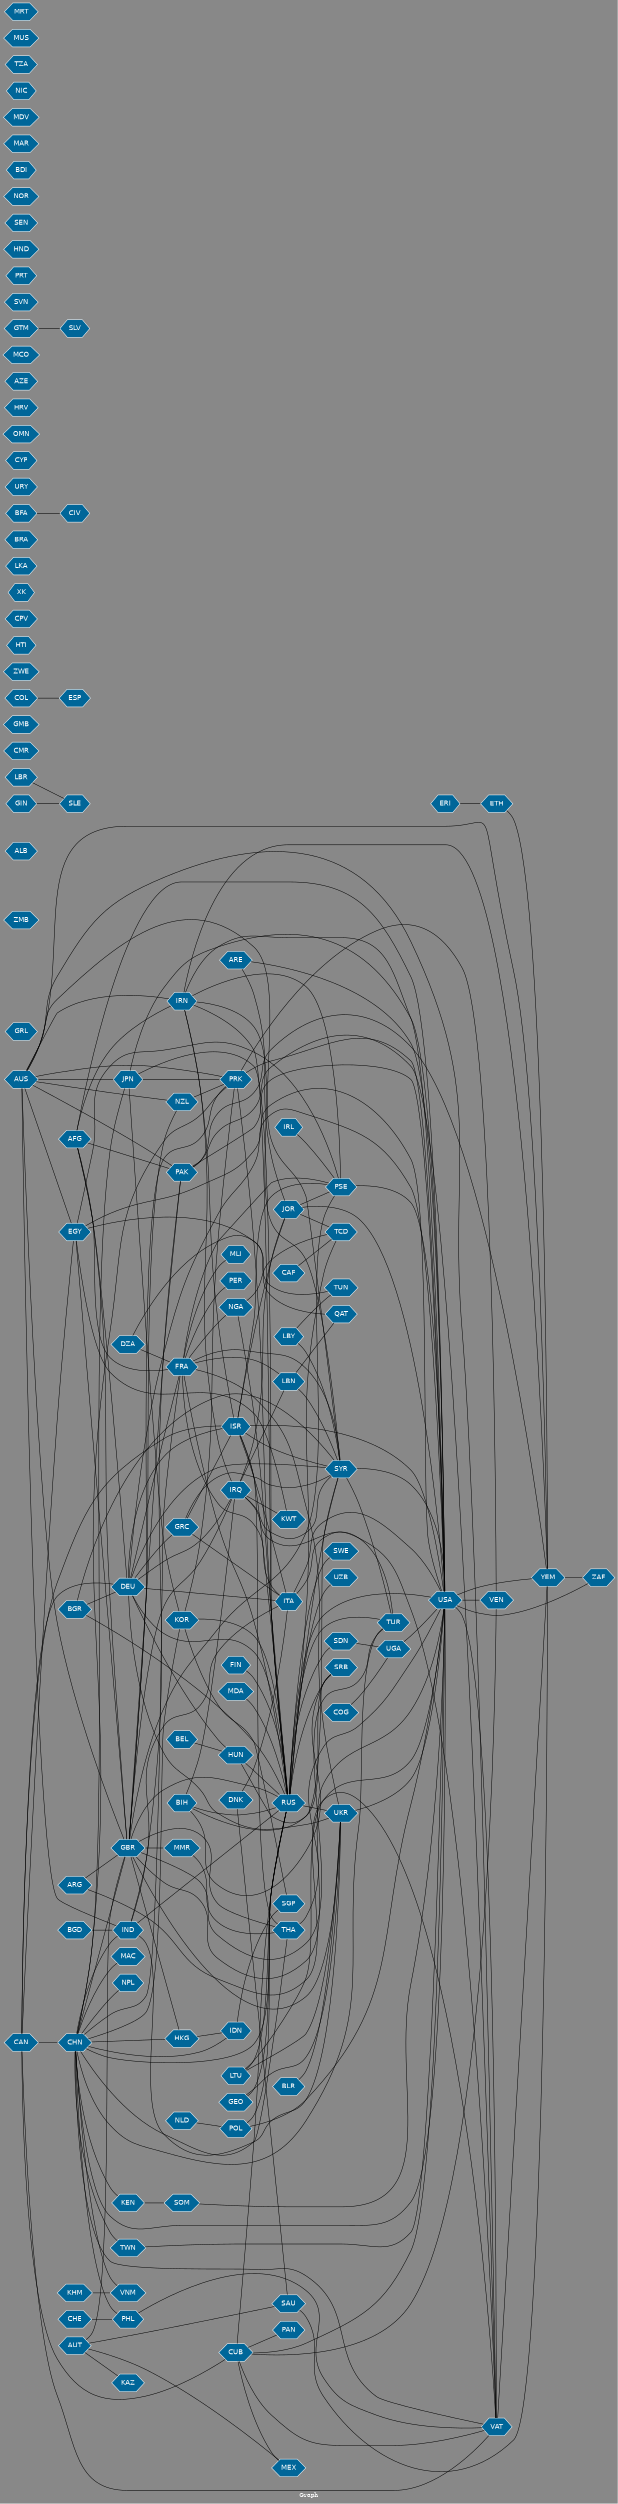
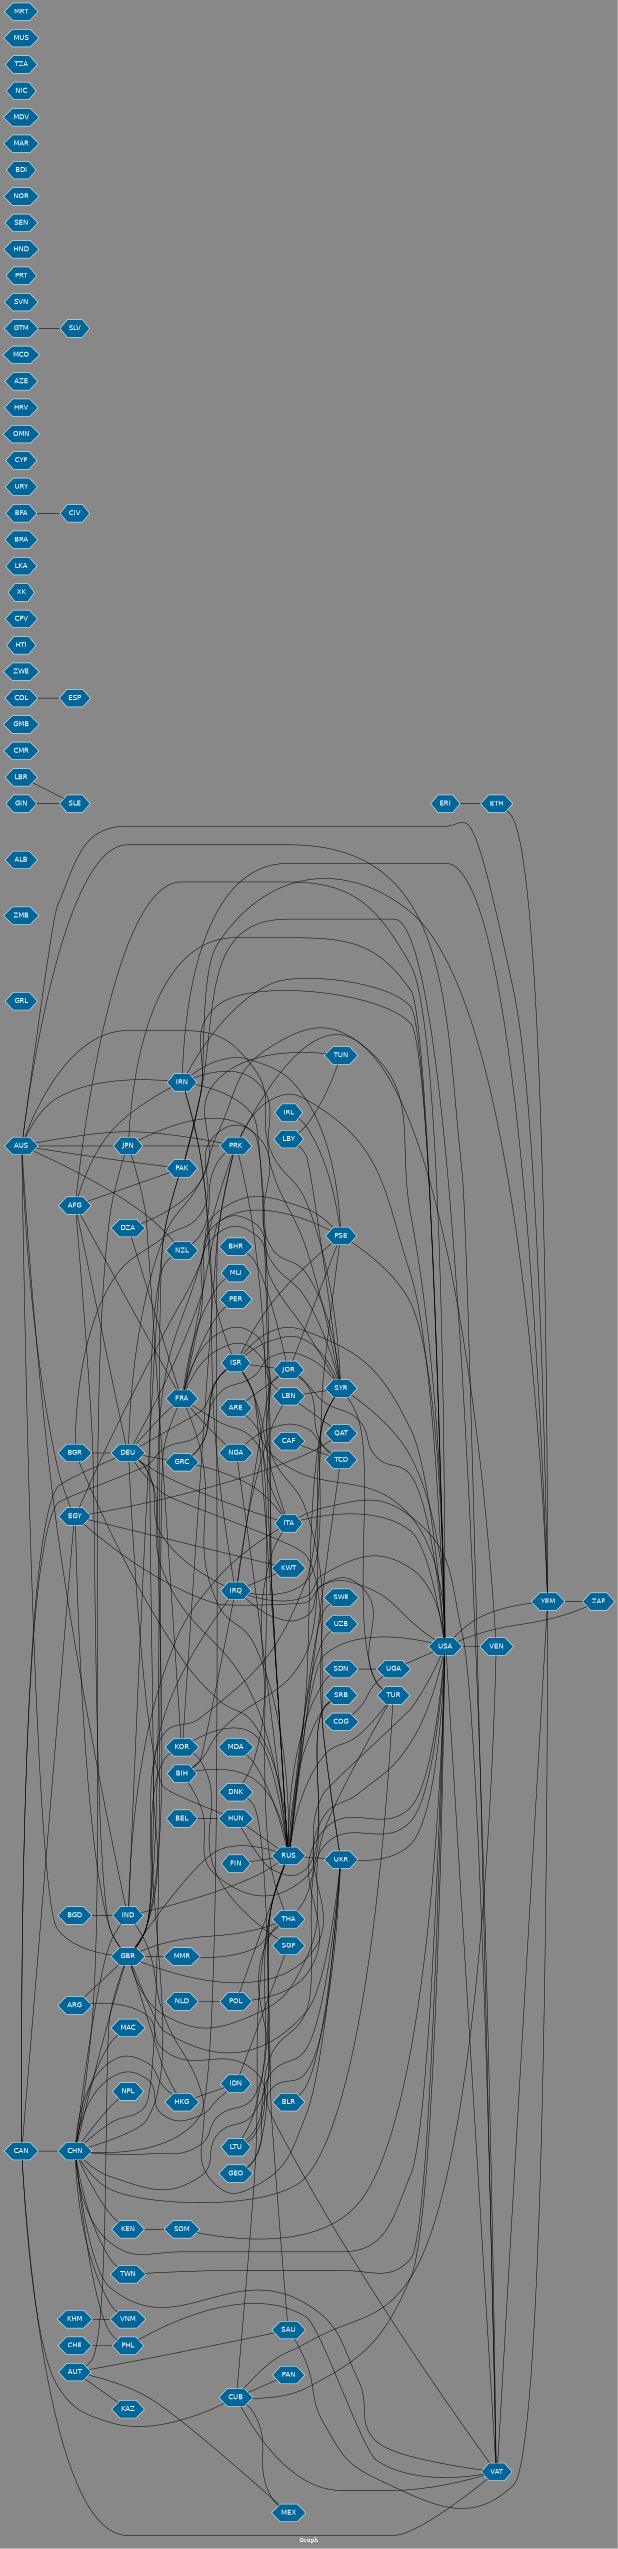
none -> (236, 1247)
none -> (356, 1559)
